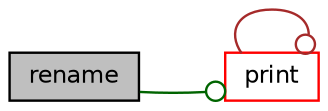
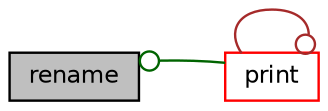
(173, 93) -> (192, 61)
